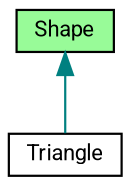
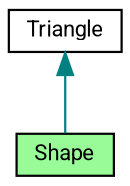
(65, 104) -> (65, 104)
